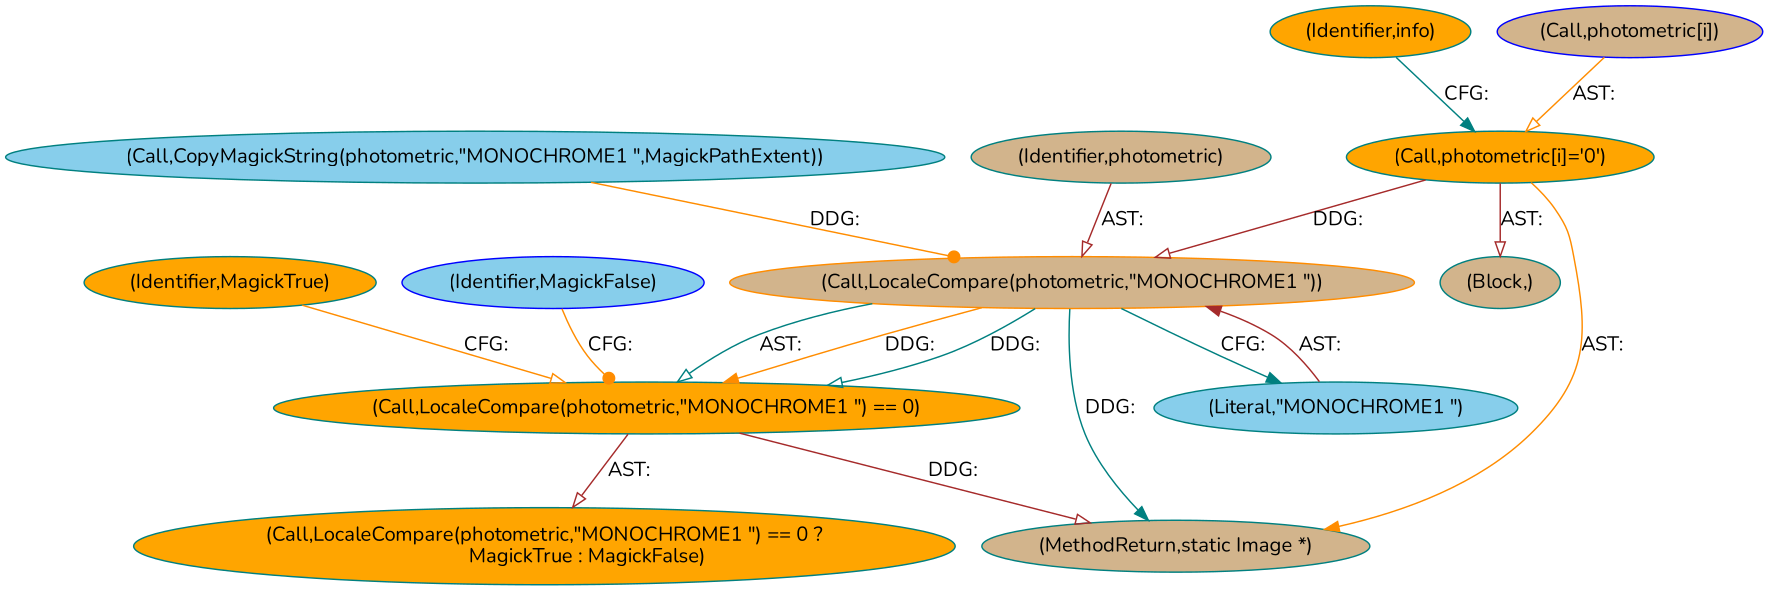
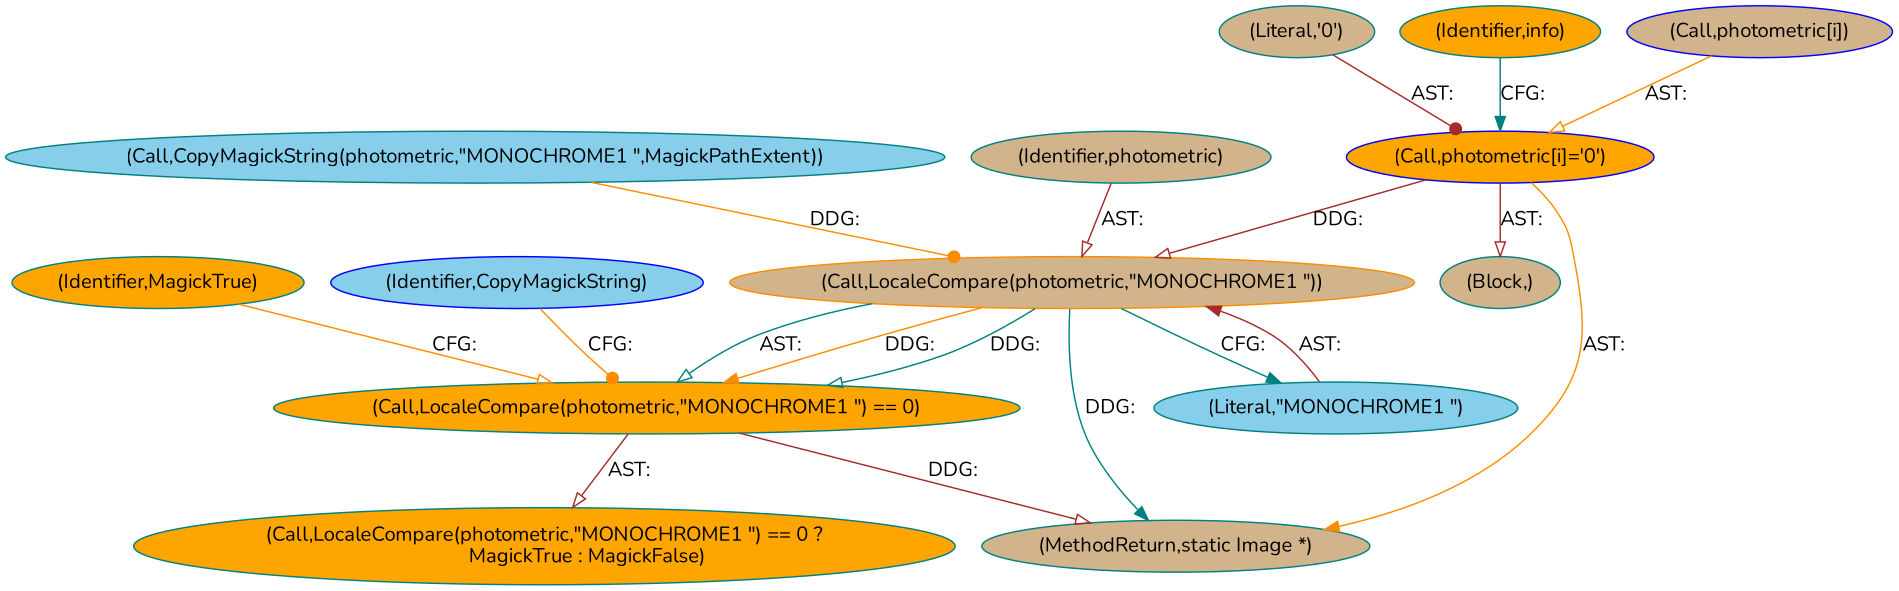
none -> (1297, 32)
(1500, 157) -> (1500, 157)
(553, 283) -> (517, 283)
